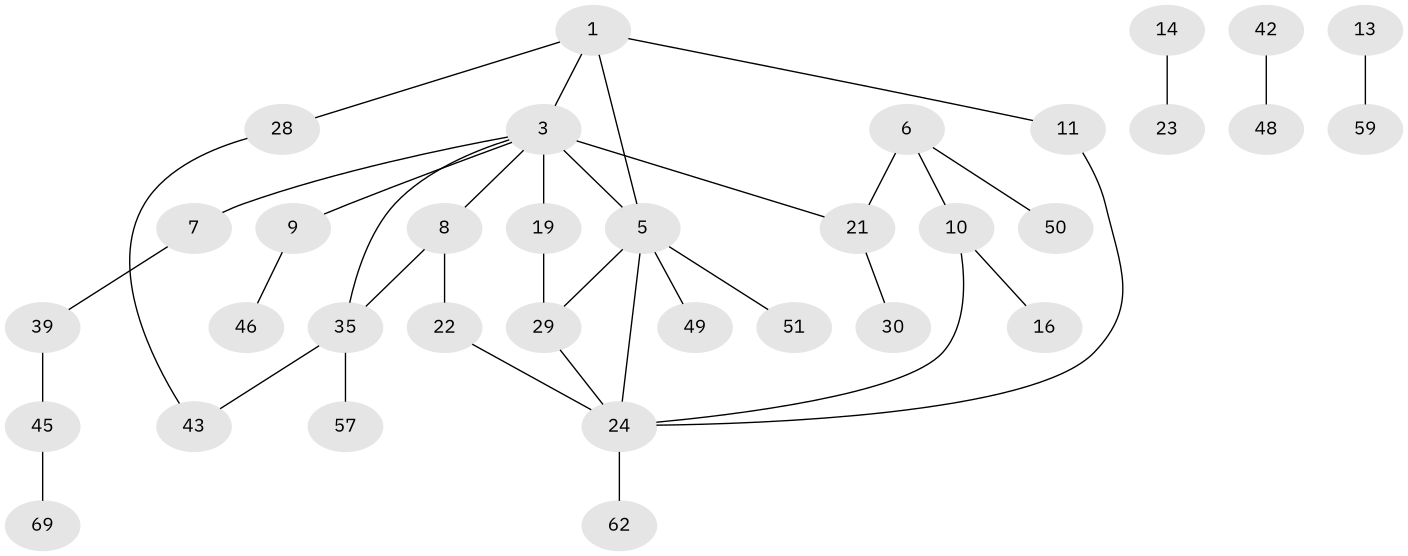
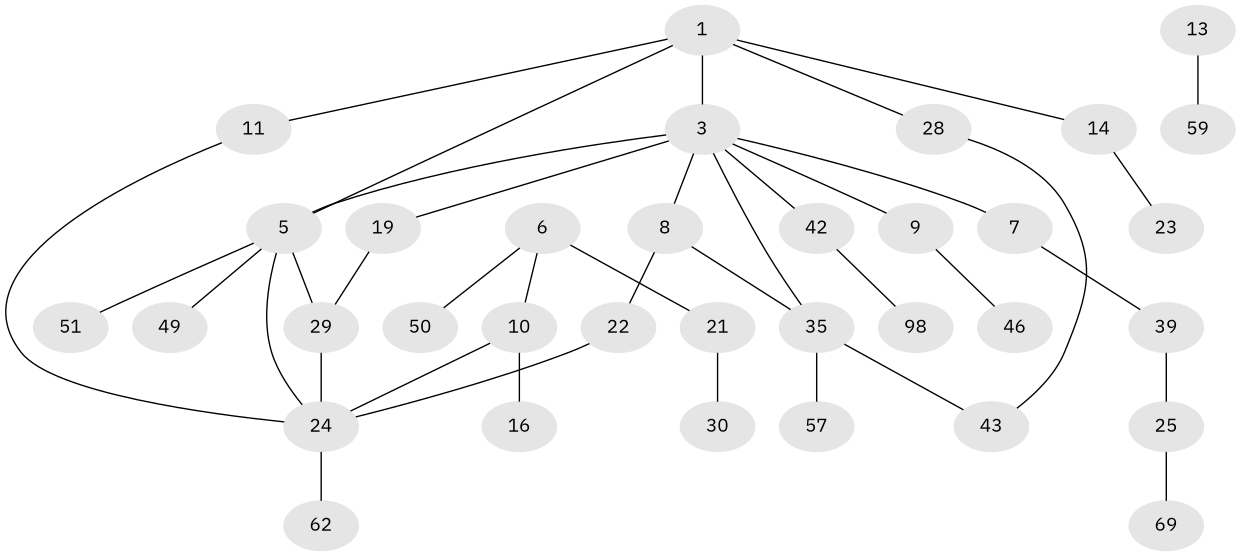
none -> (901, 80)
(1266, 129) -> (916, 328)
(701, 179) -> (760, 179)
(43, 427) -> (1166, 427)
